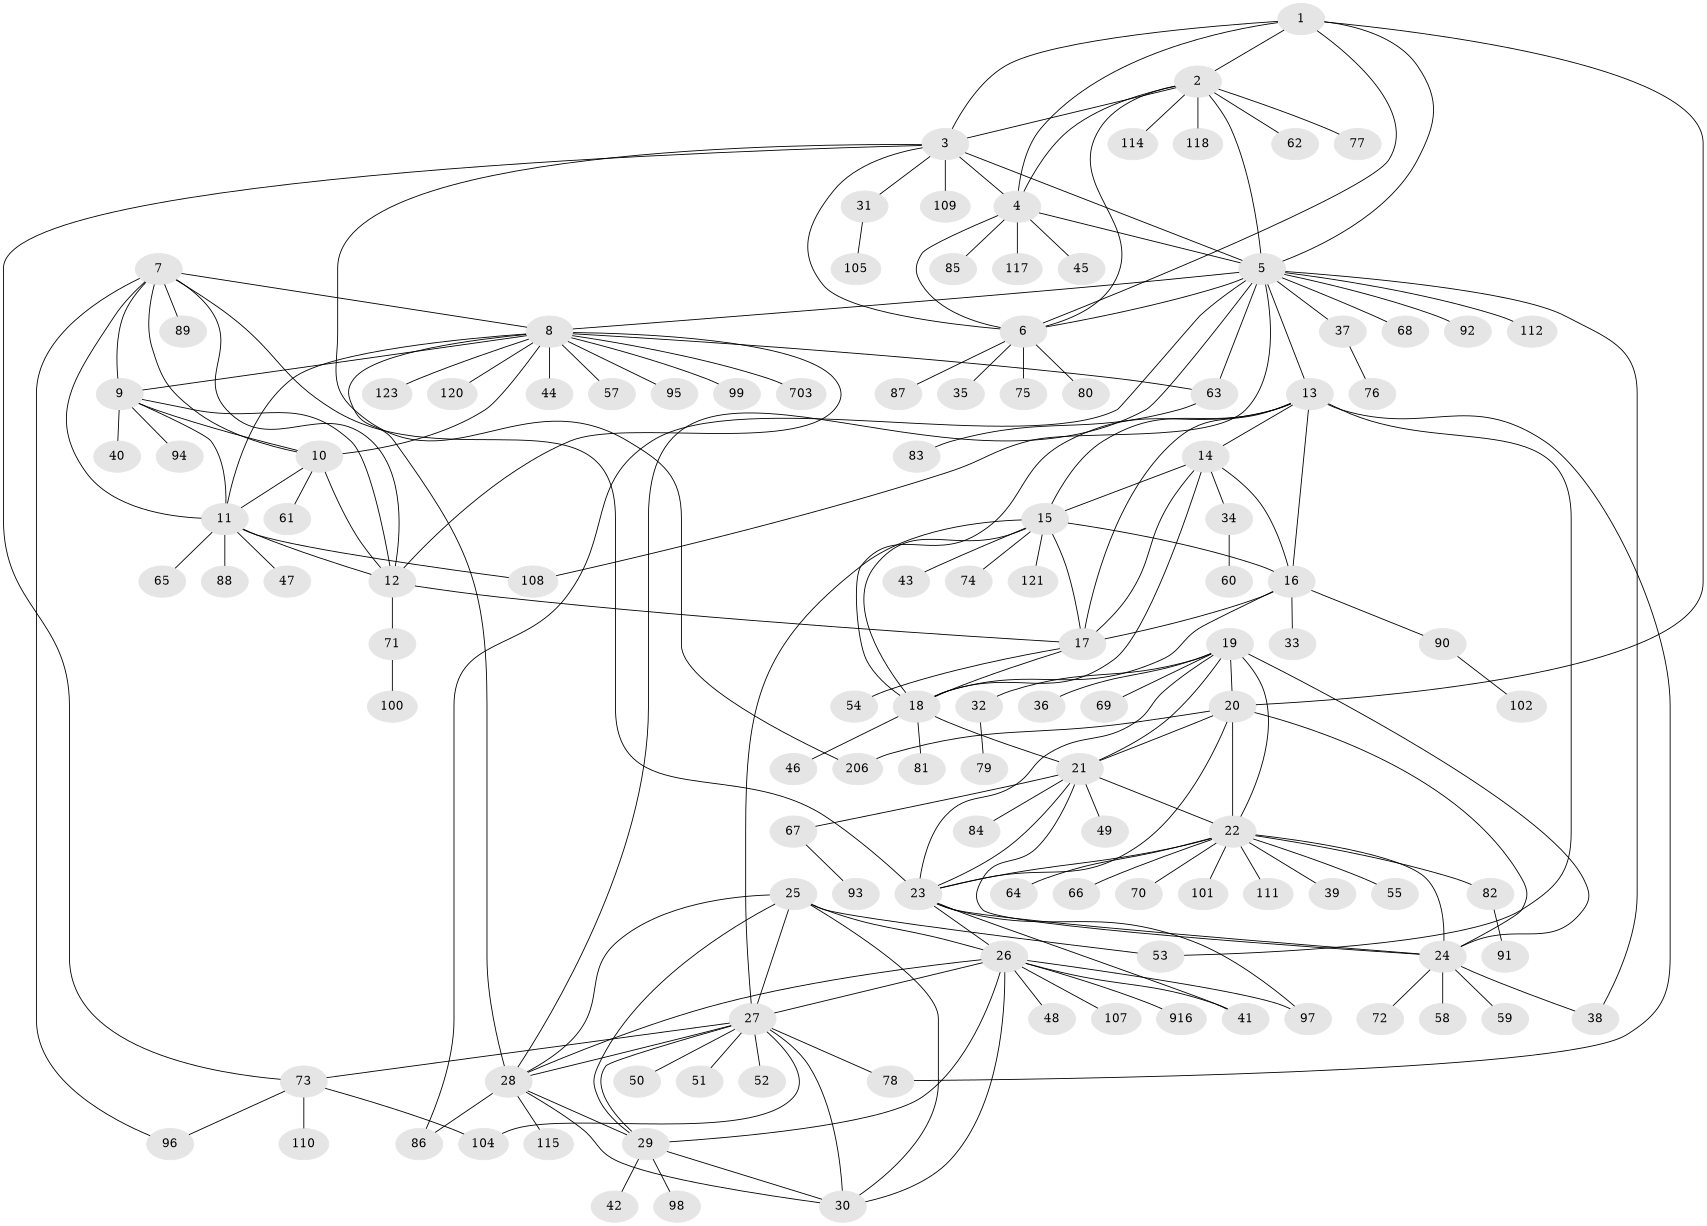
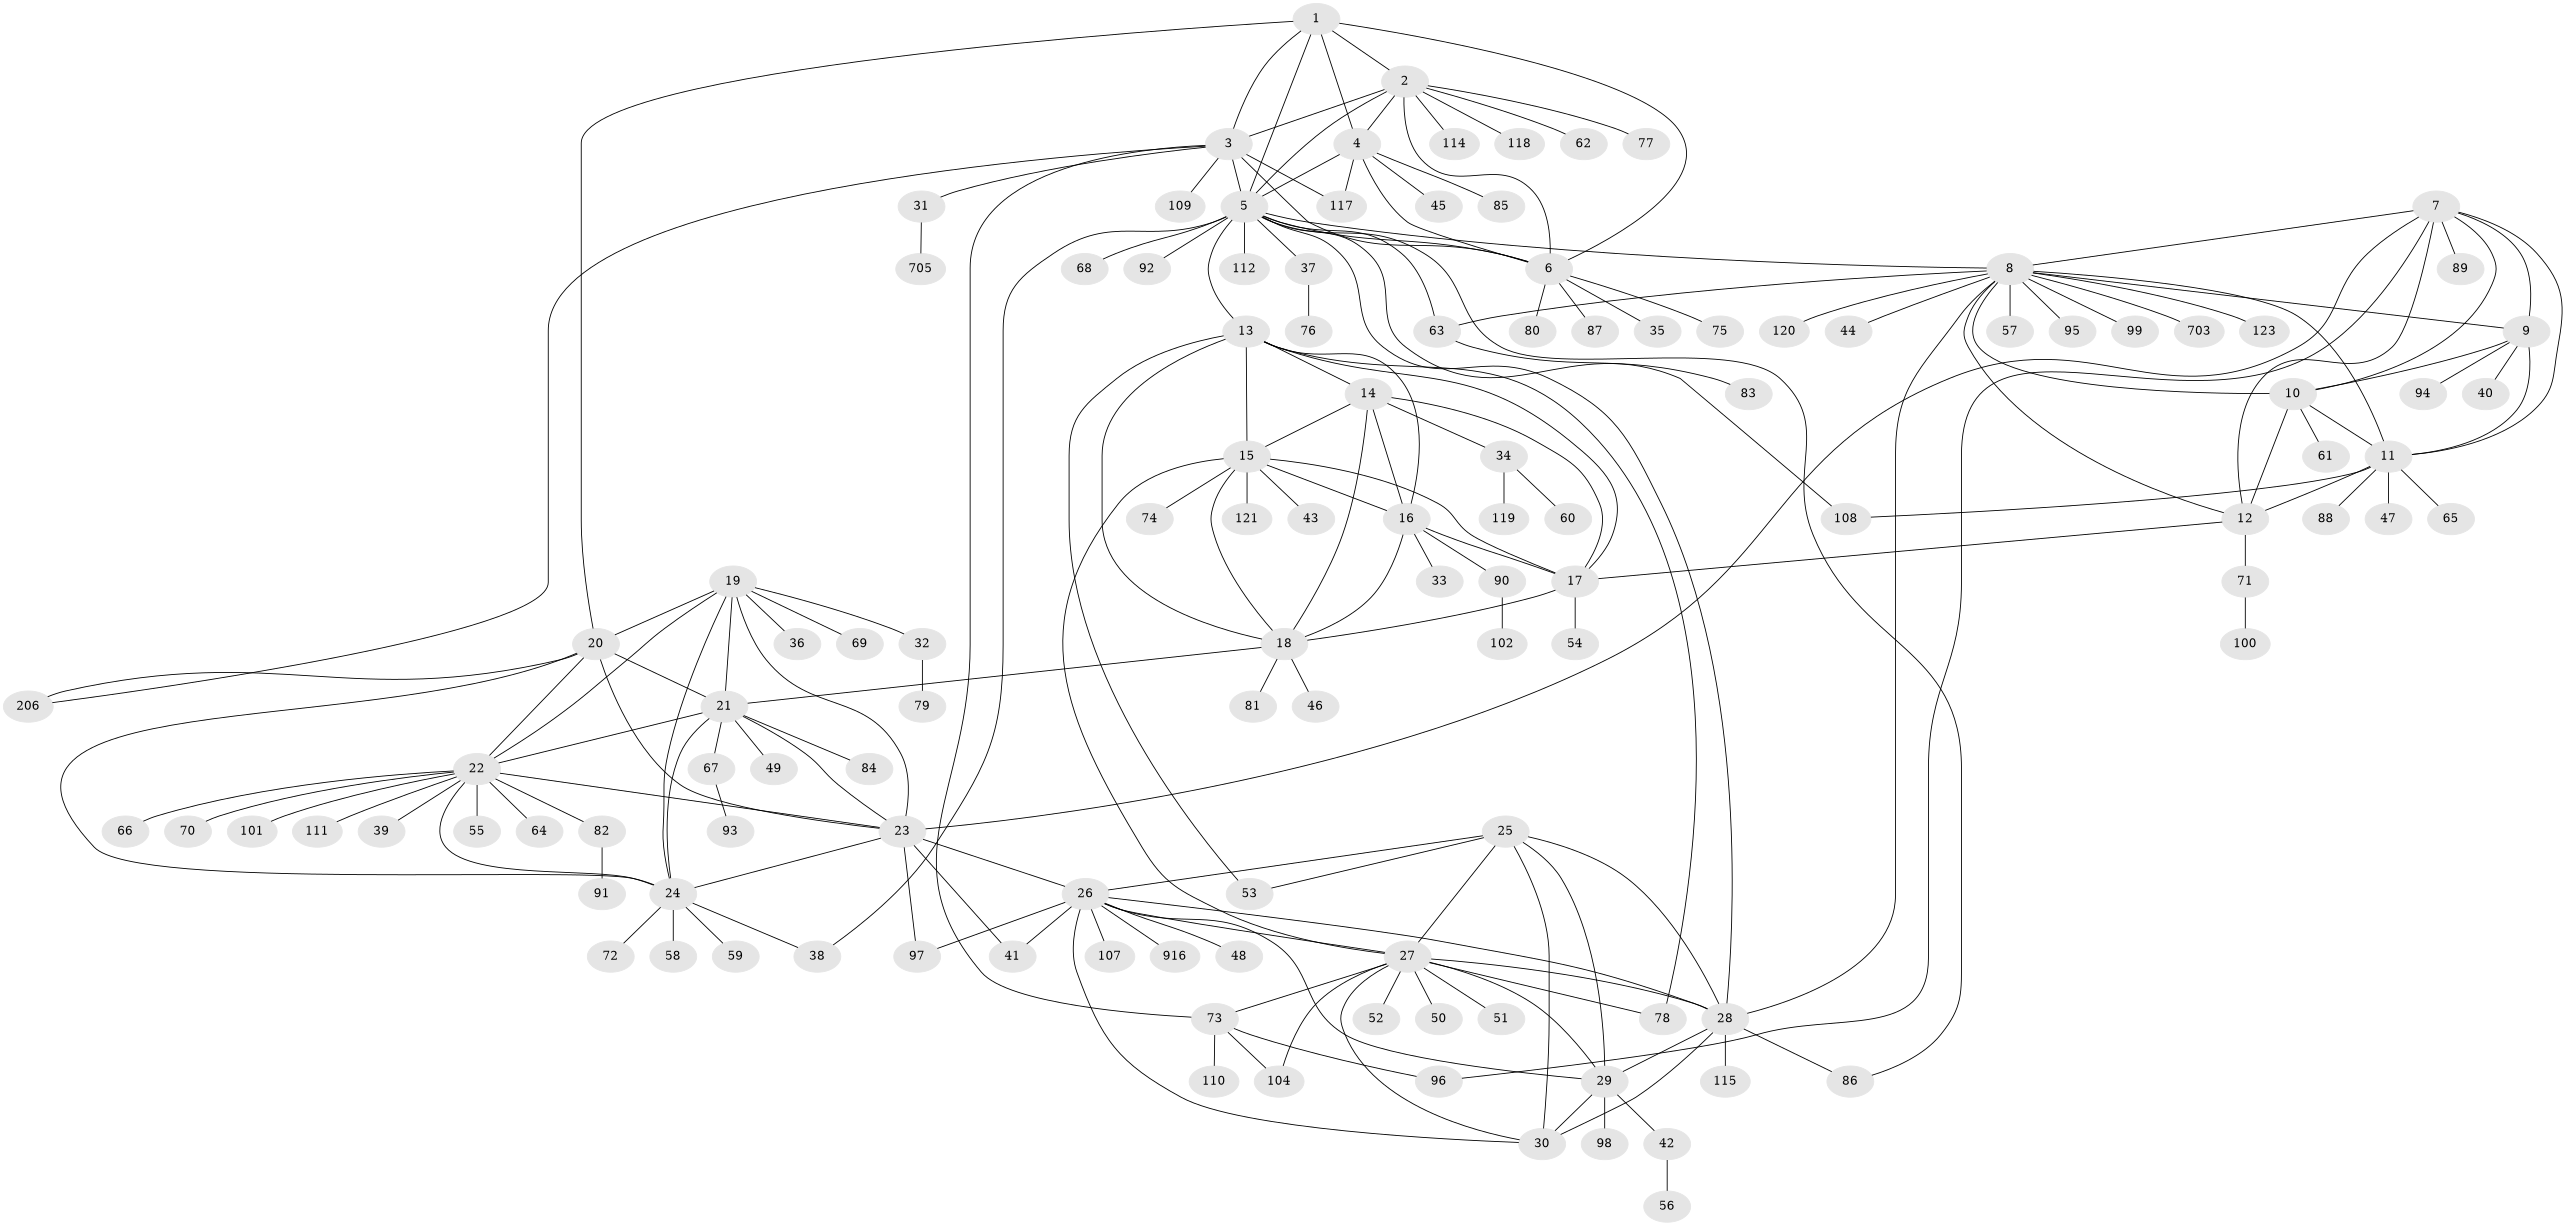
(981, 175) -> (1285, 175)
(856, 269) -> (921, 269)
(315, 418) -> none
none -> (1504, 519)
none -> (1667, 1207)
